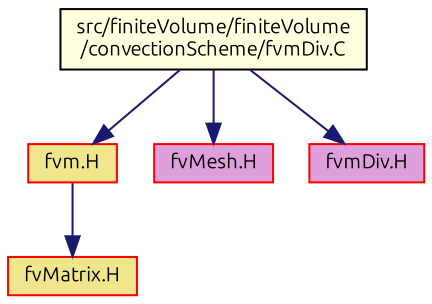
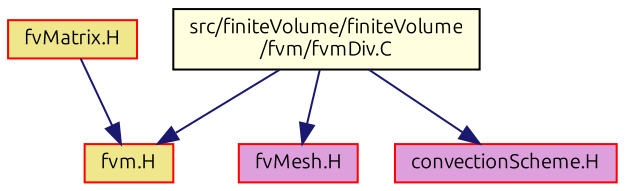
(214, 39) -> (326, 39)
(367, 163) -> (506, 163)
(73, 210) -> (96, 92)
